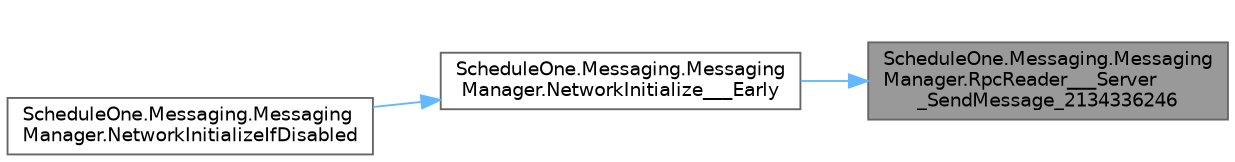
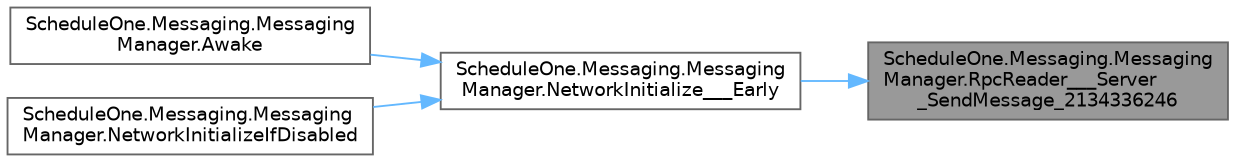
none -> (190, 36)
